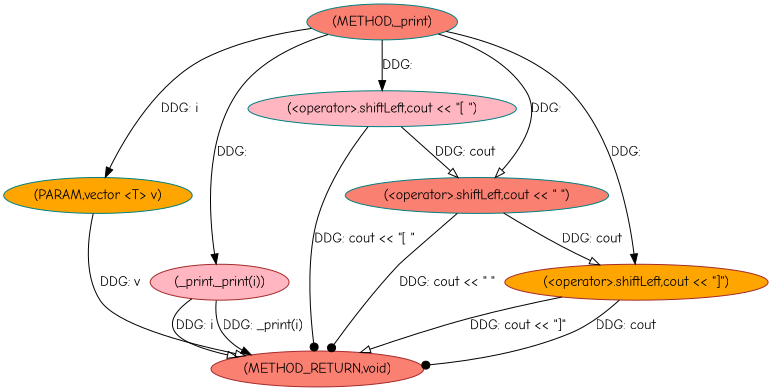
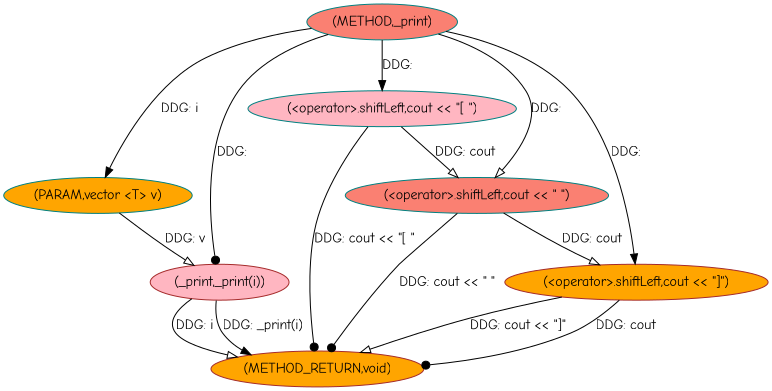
(224, 119) -> (224, 119)
(123, 318) -> (152, 237)
(317, 369) -> (317, 369)
